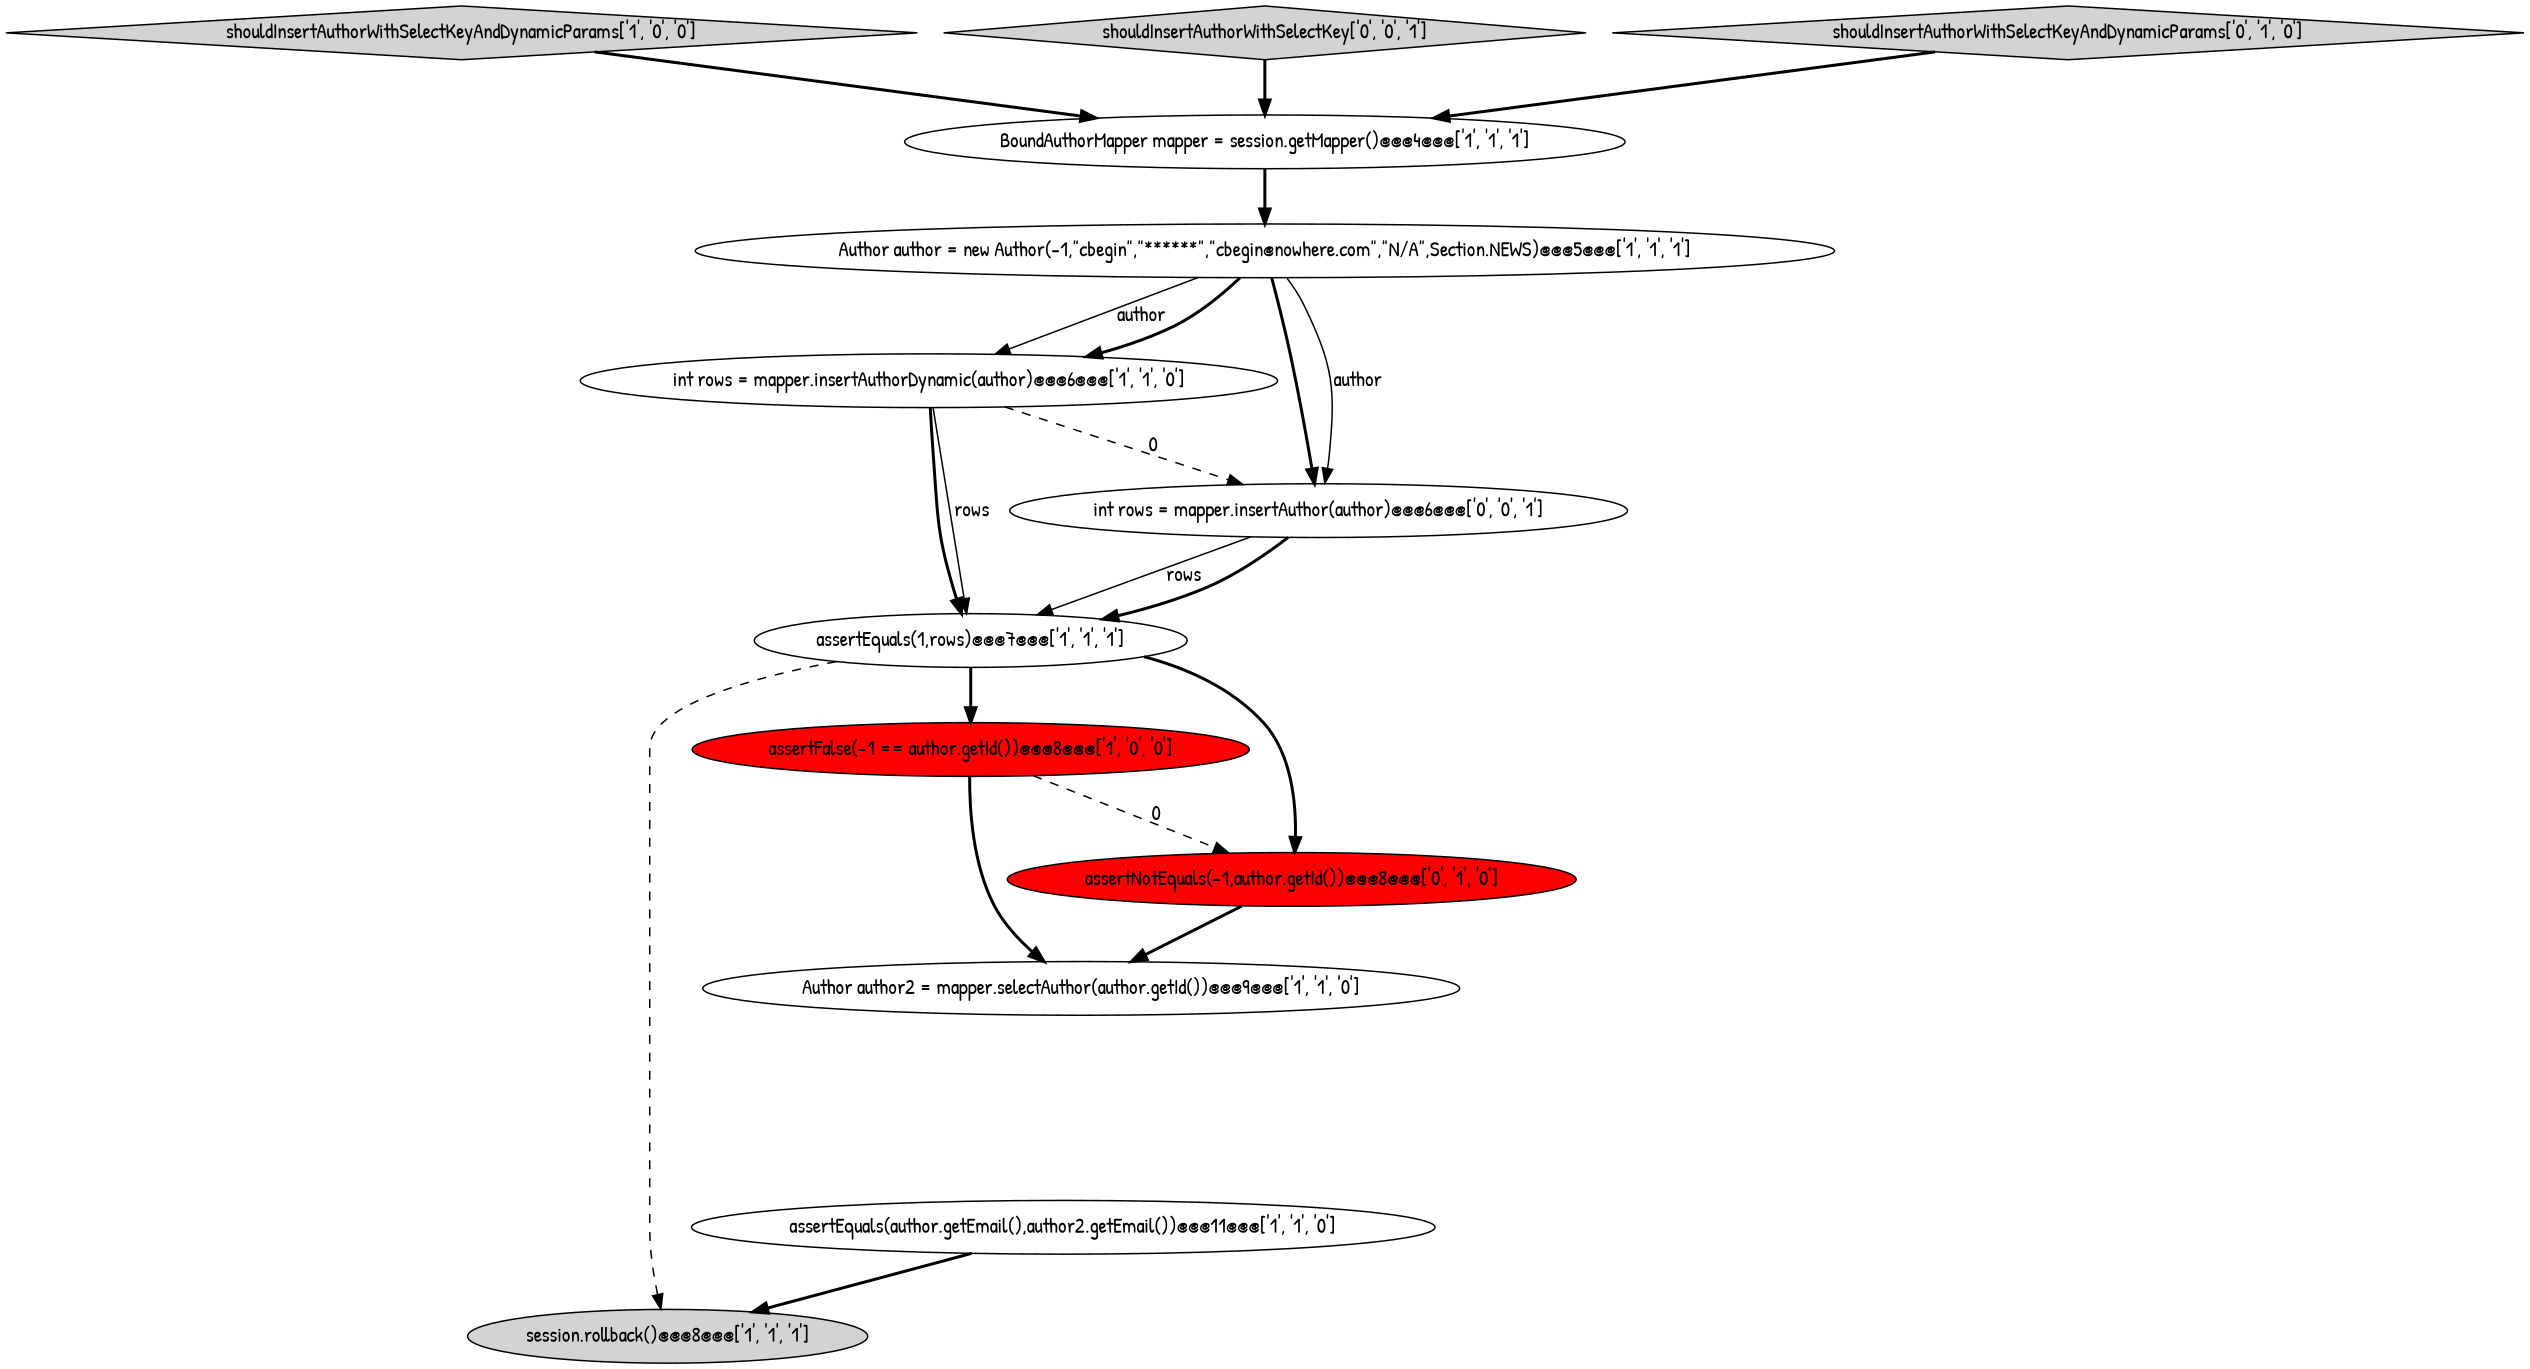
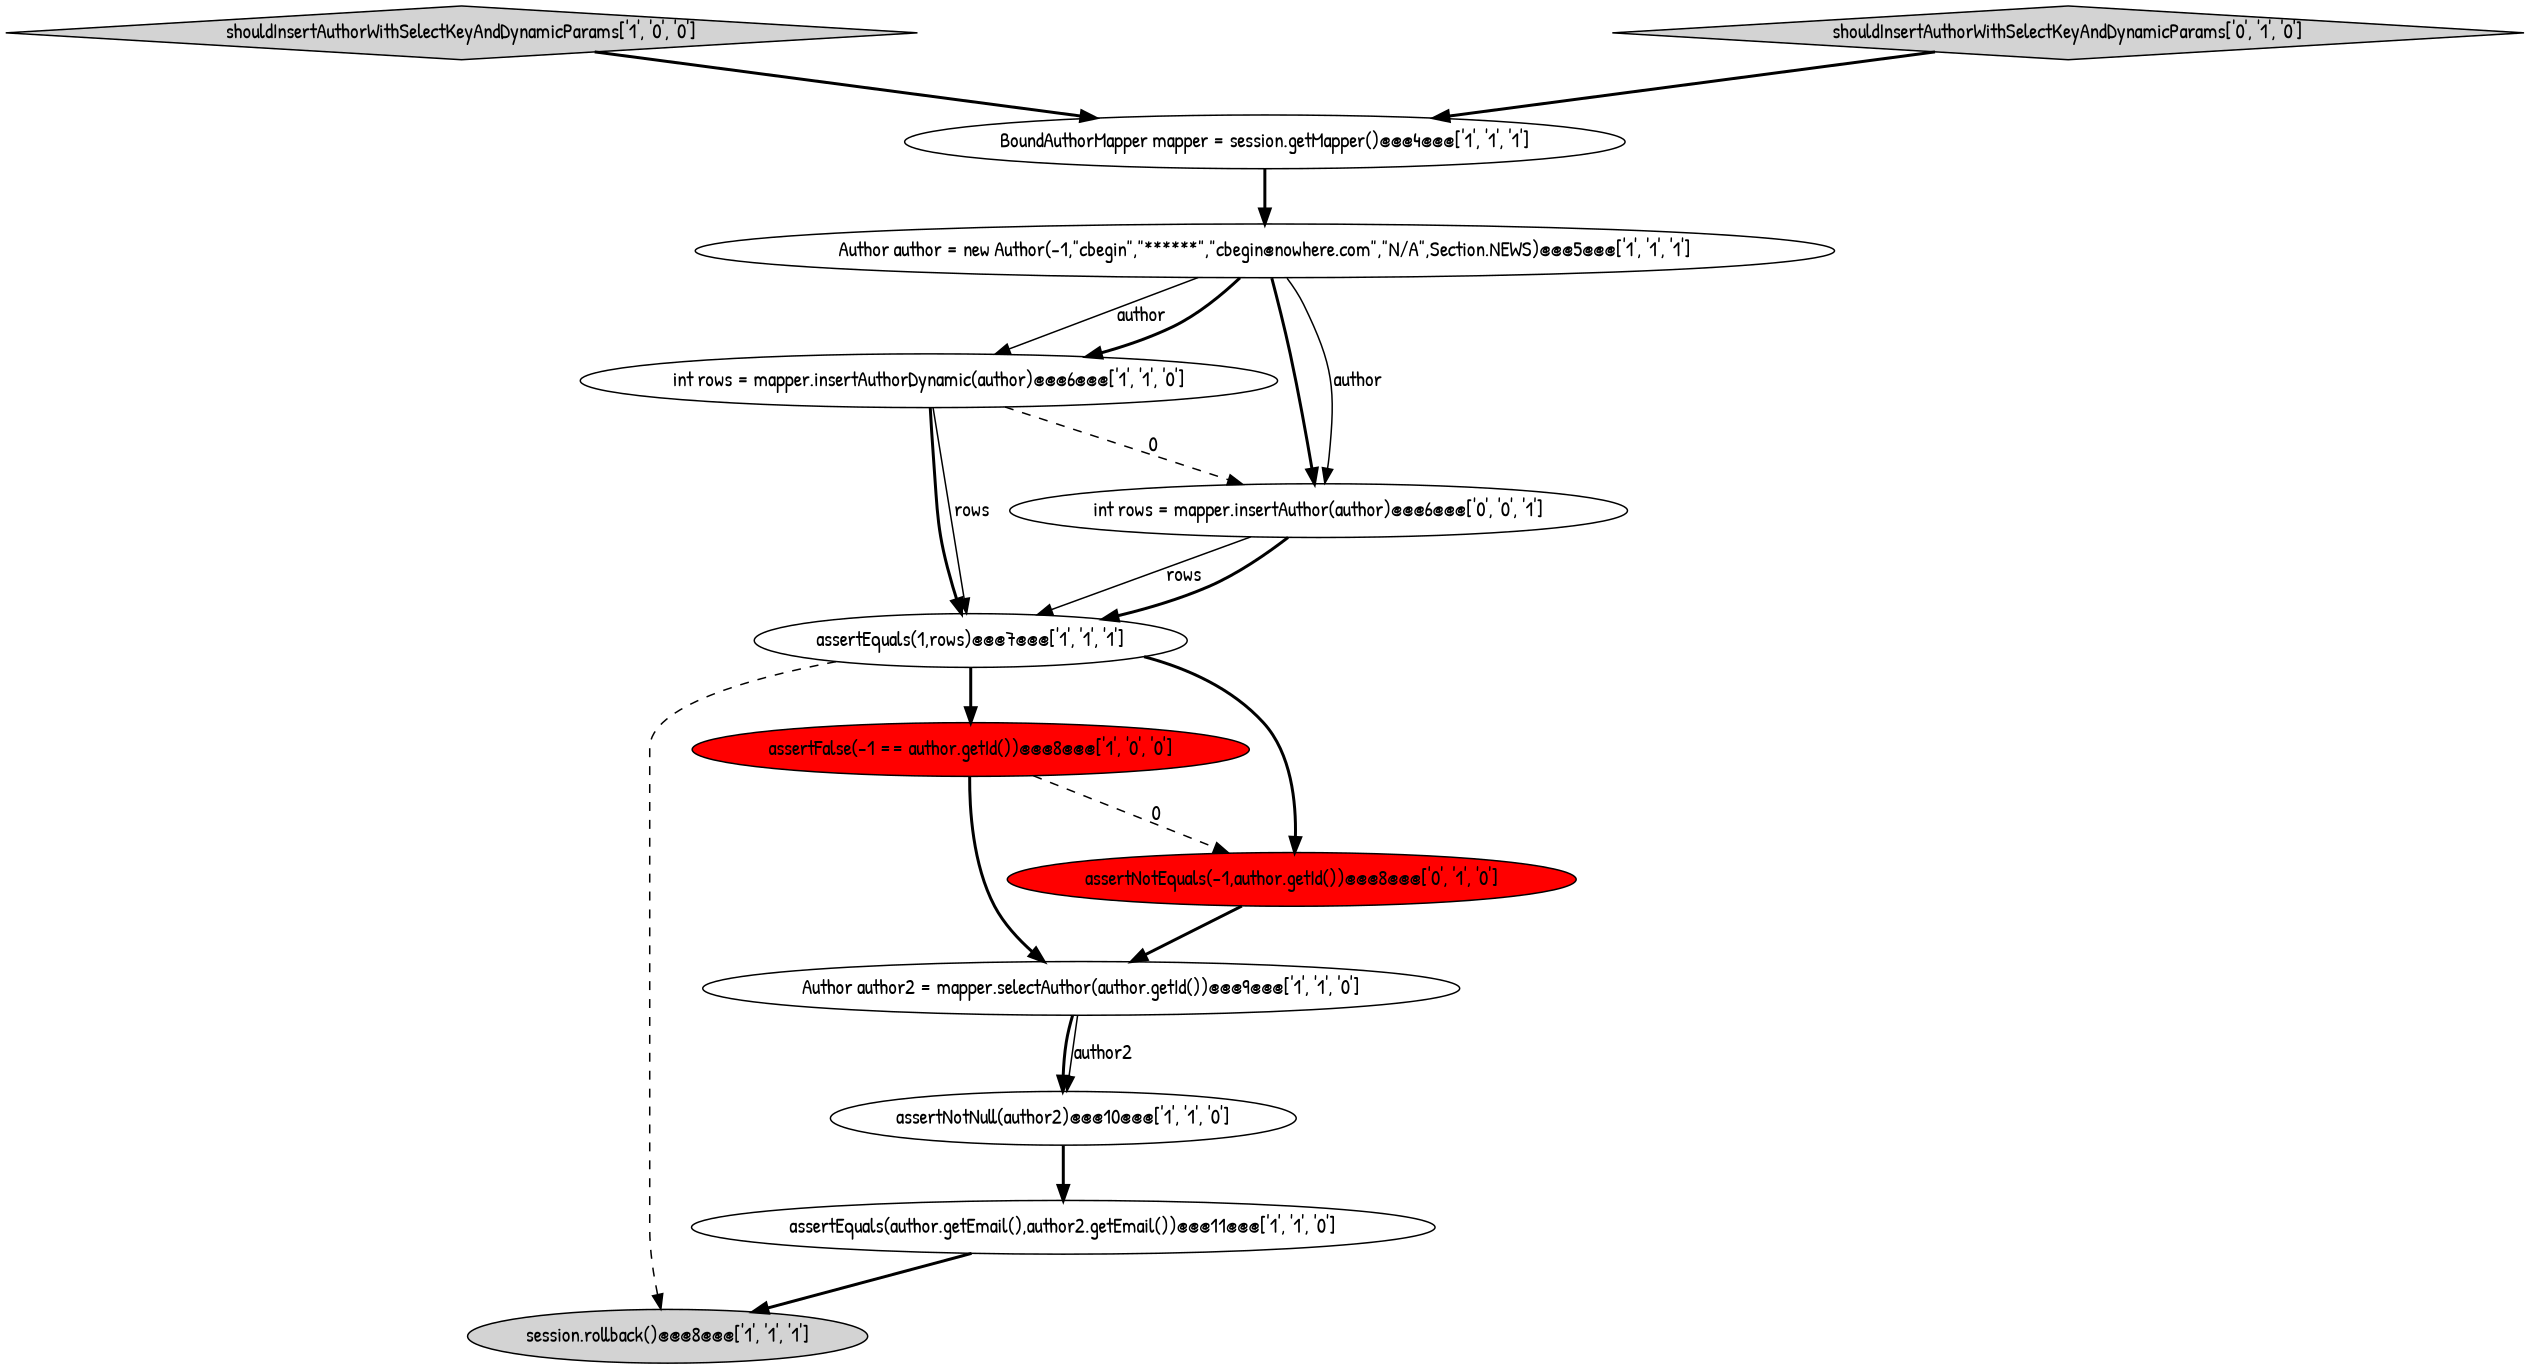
(1265, 33) -> none
none -> (1063, 1118)
